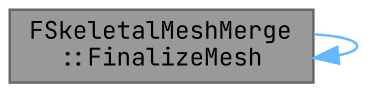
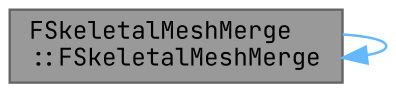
(162, 46) -> (176, 46)
